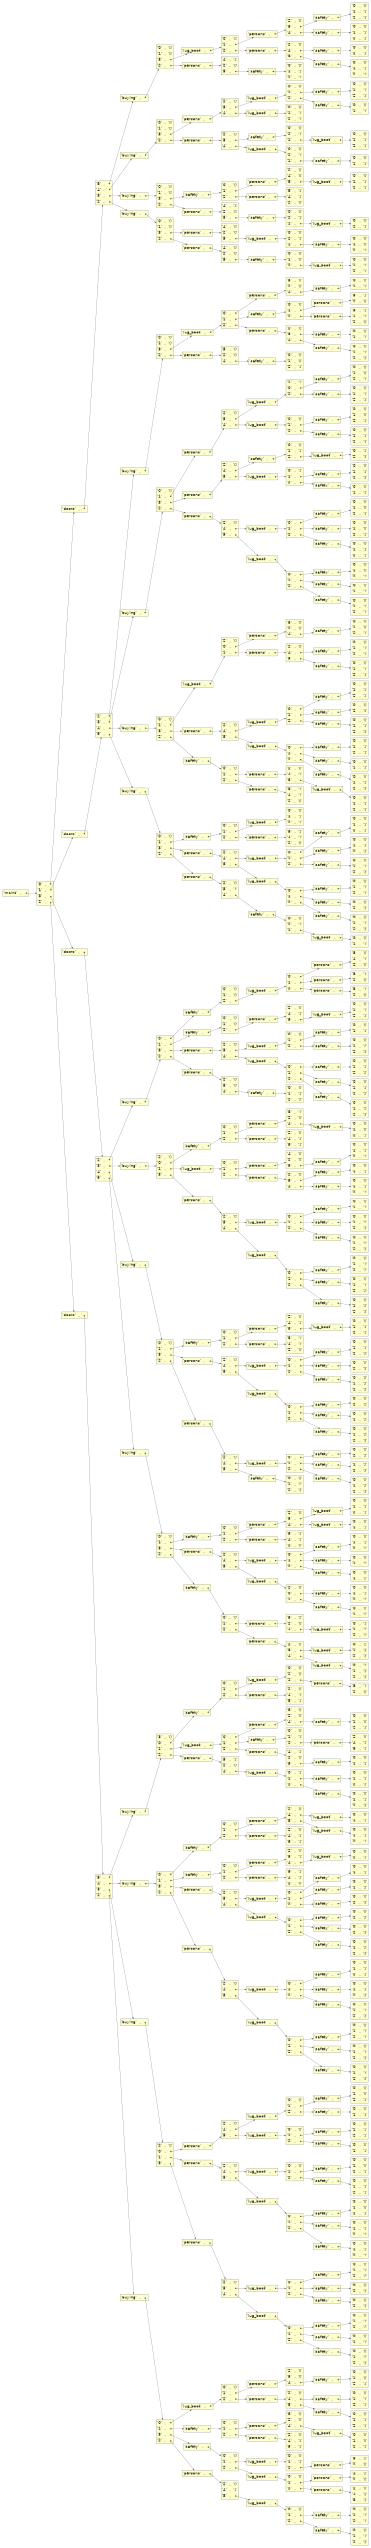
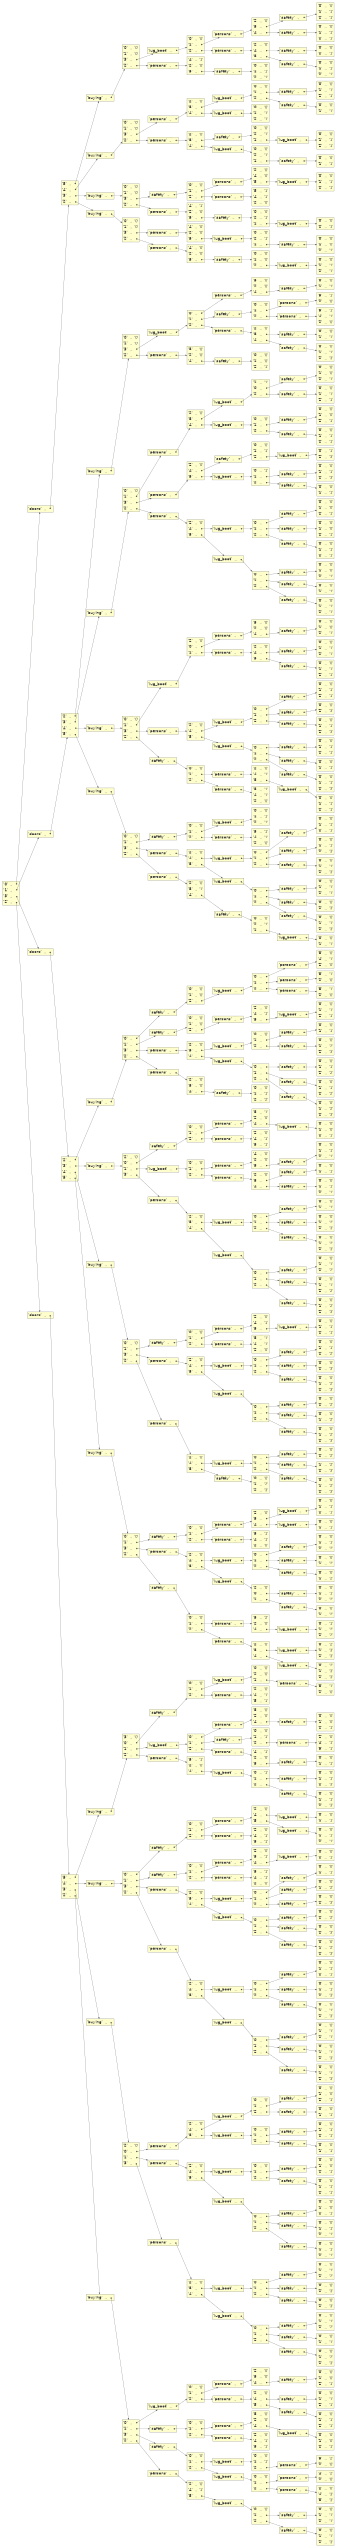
(16, 893) -> none
